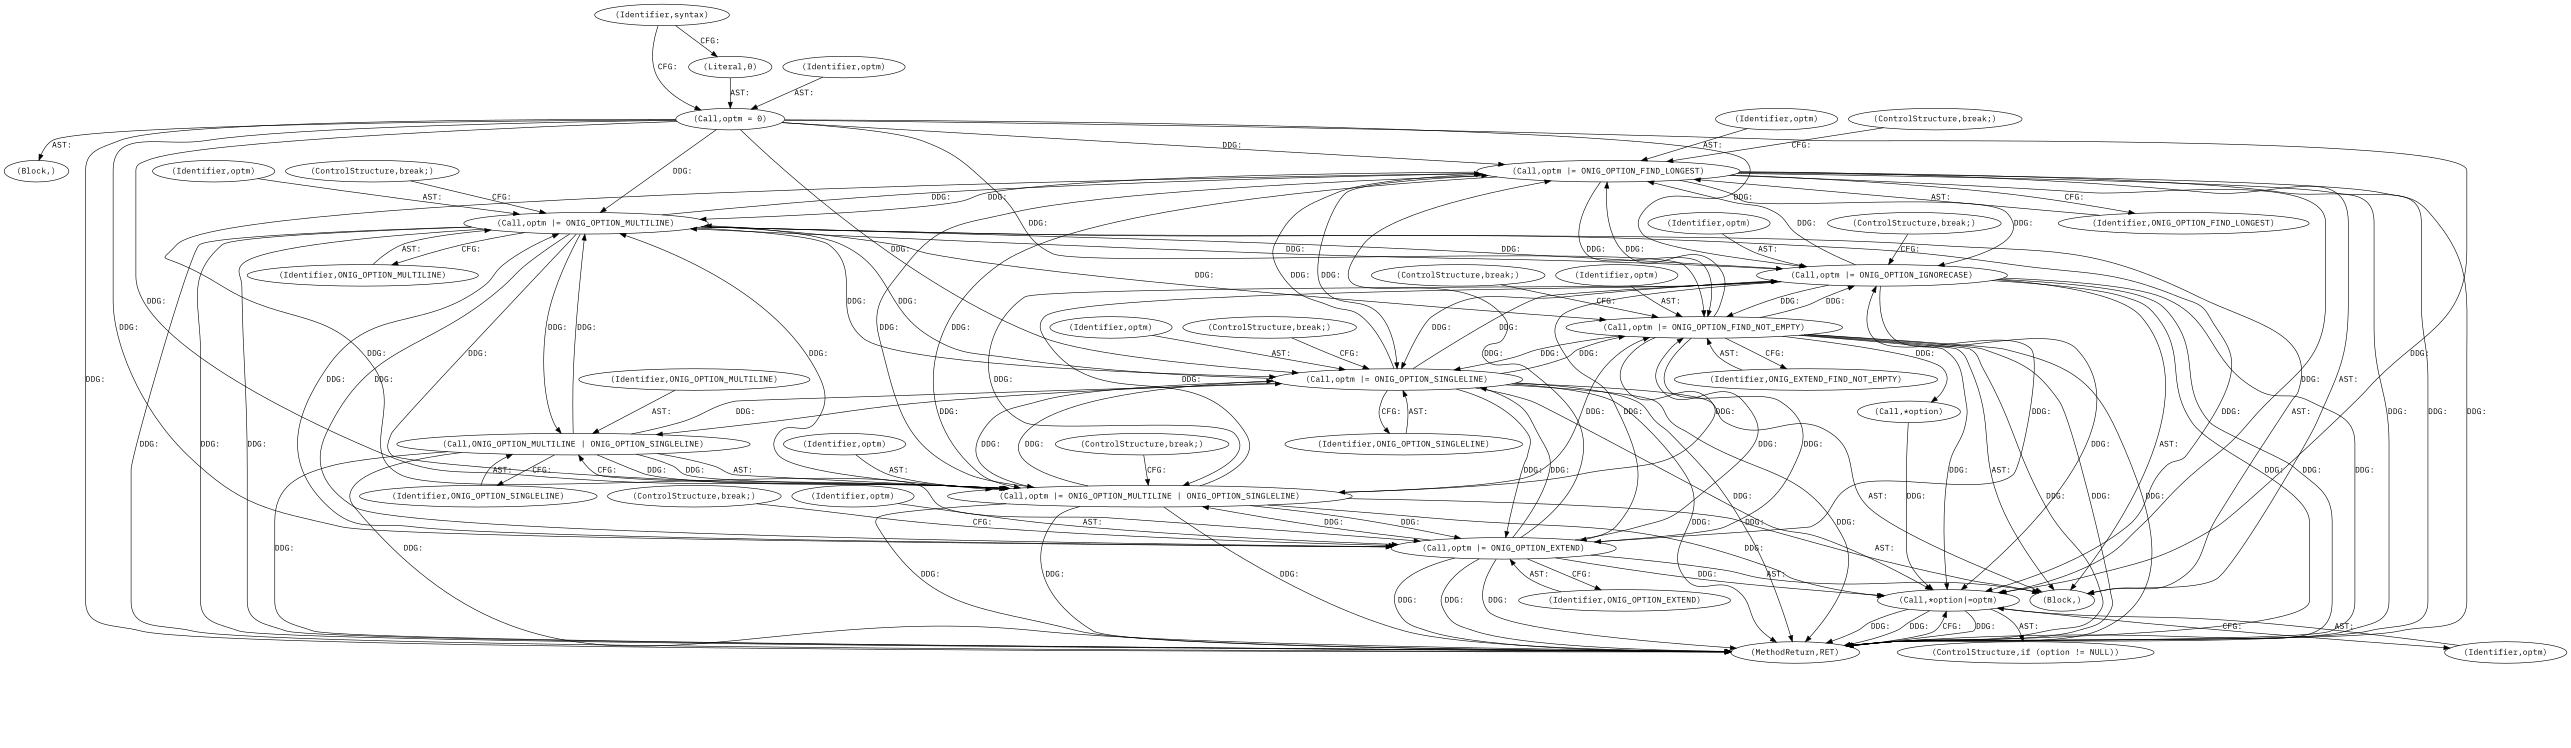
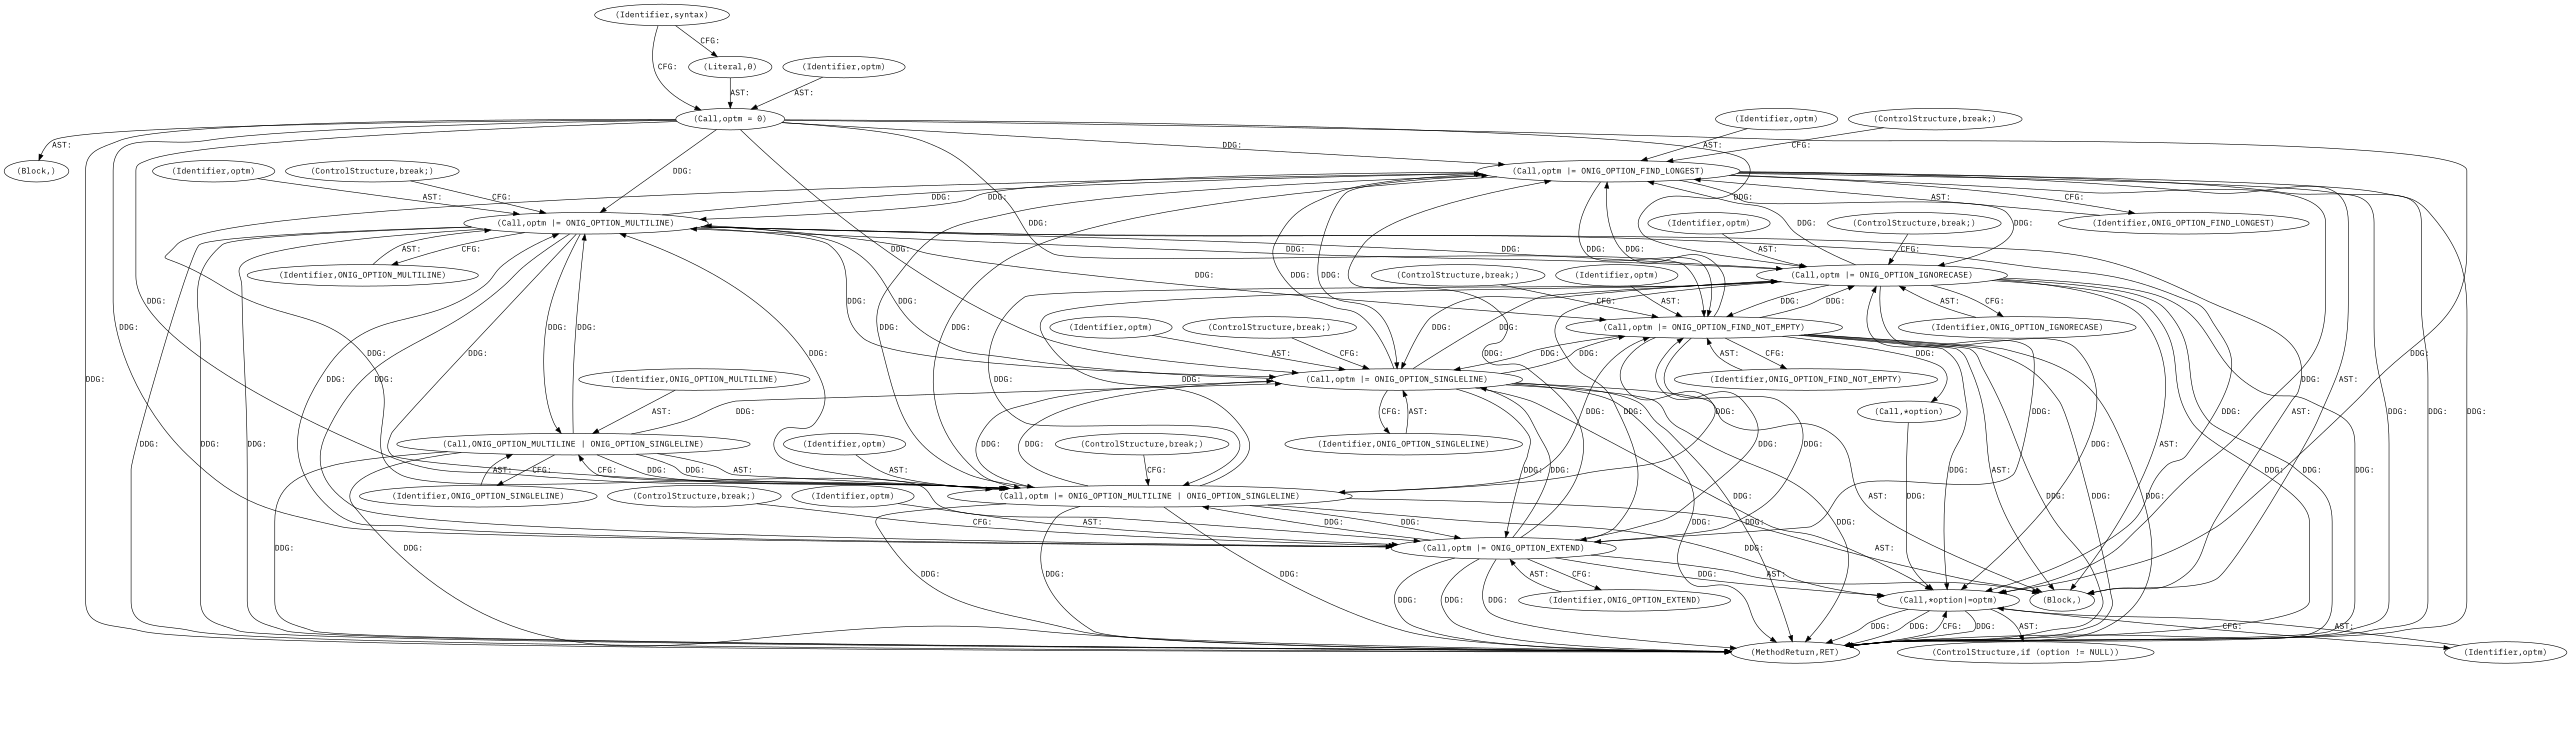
none -> (2017, 327)
(1806, 379) -> (1806, 379)
(970, 399) -> none
